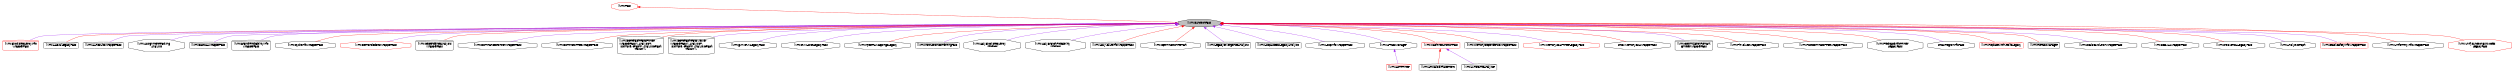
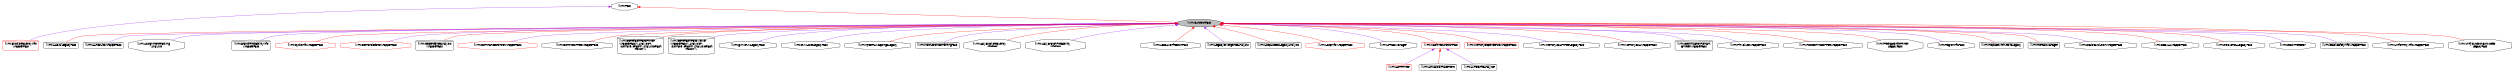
(624, 6) -> (624, 6)
(602, 28) -> (319, 12)
(1091, 28) -> (1091, 28)
(1481, 28) -> (1481, 28)
(1274, 31) -> (1274, 31)
(1243, 33) -> (1243, 33)
(208, 45) -> none
(305, 45) -> (305, 45)
(498, 45) -> (498, 45)
(1113, 45) -> none
(1171, 45) -> (1171, 45)
(1335, 45) -> (1335, 45)
(1492, 45) -> (1492, 45)
(1561, 45) -> (1561, 45)
(1637, 45) -> (1637, 45)
(1951, 45) -> (1951, 45)
(2001, 45) -> (2001, 45)
(2293, 45) -> (2293, 45)
(2344, 45) -> (2344, 45)
(2480, 45) -> (2480, 45)
(1396, 58) -> (1419, 57)
